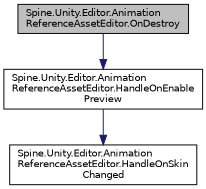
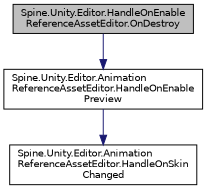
(103, 19) -> (103, 19)
